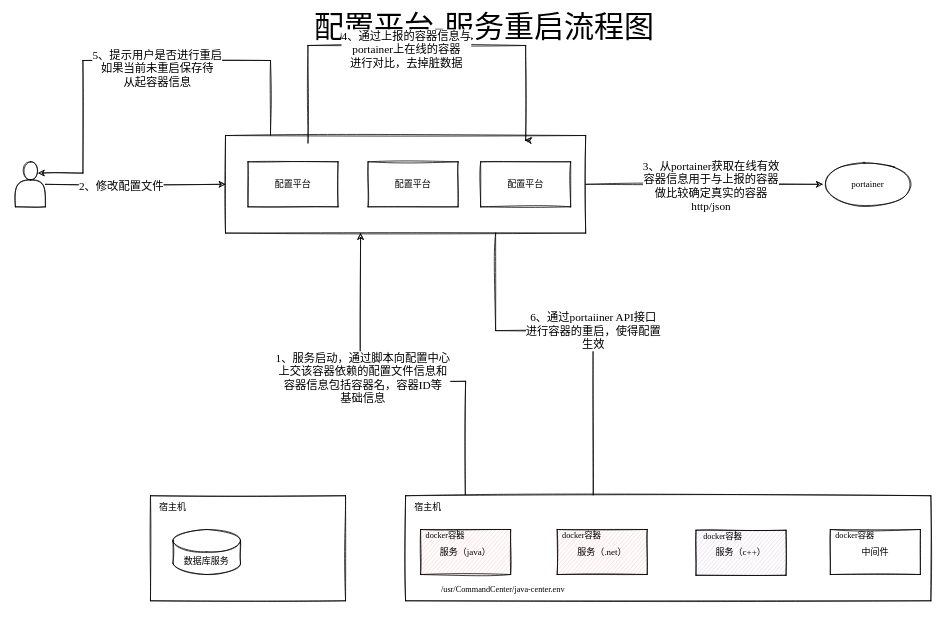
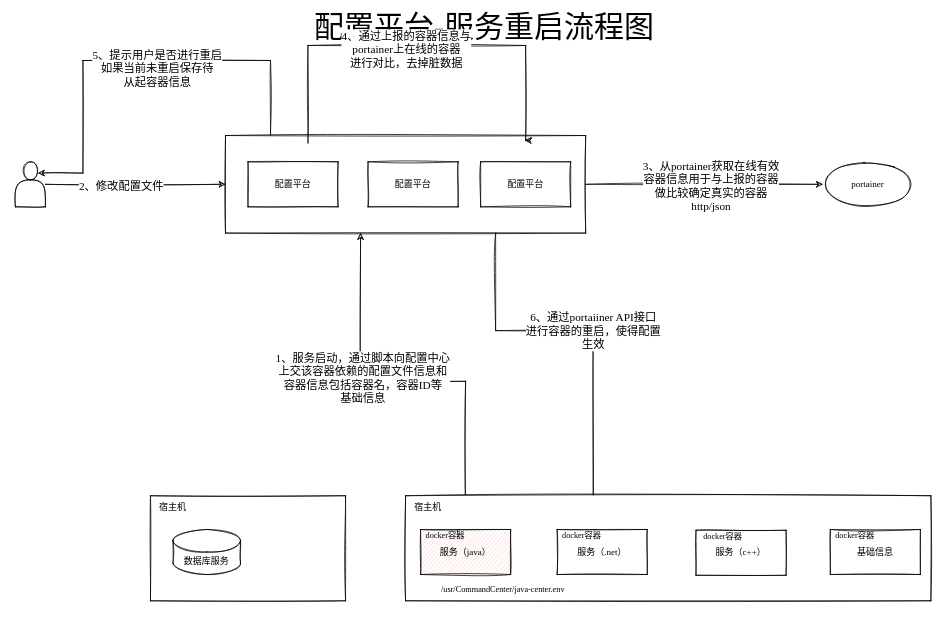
(602, 552) -> (602, 552)
(741, 552) -> (741, 552)
(875, 552) -> (875, 552)
